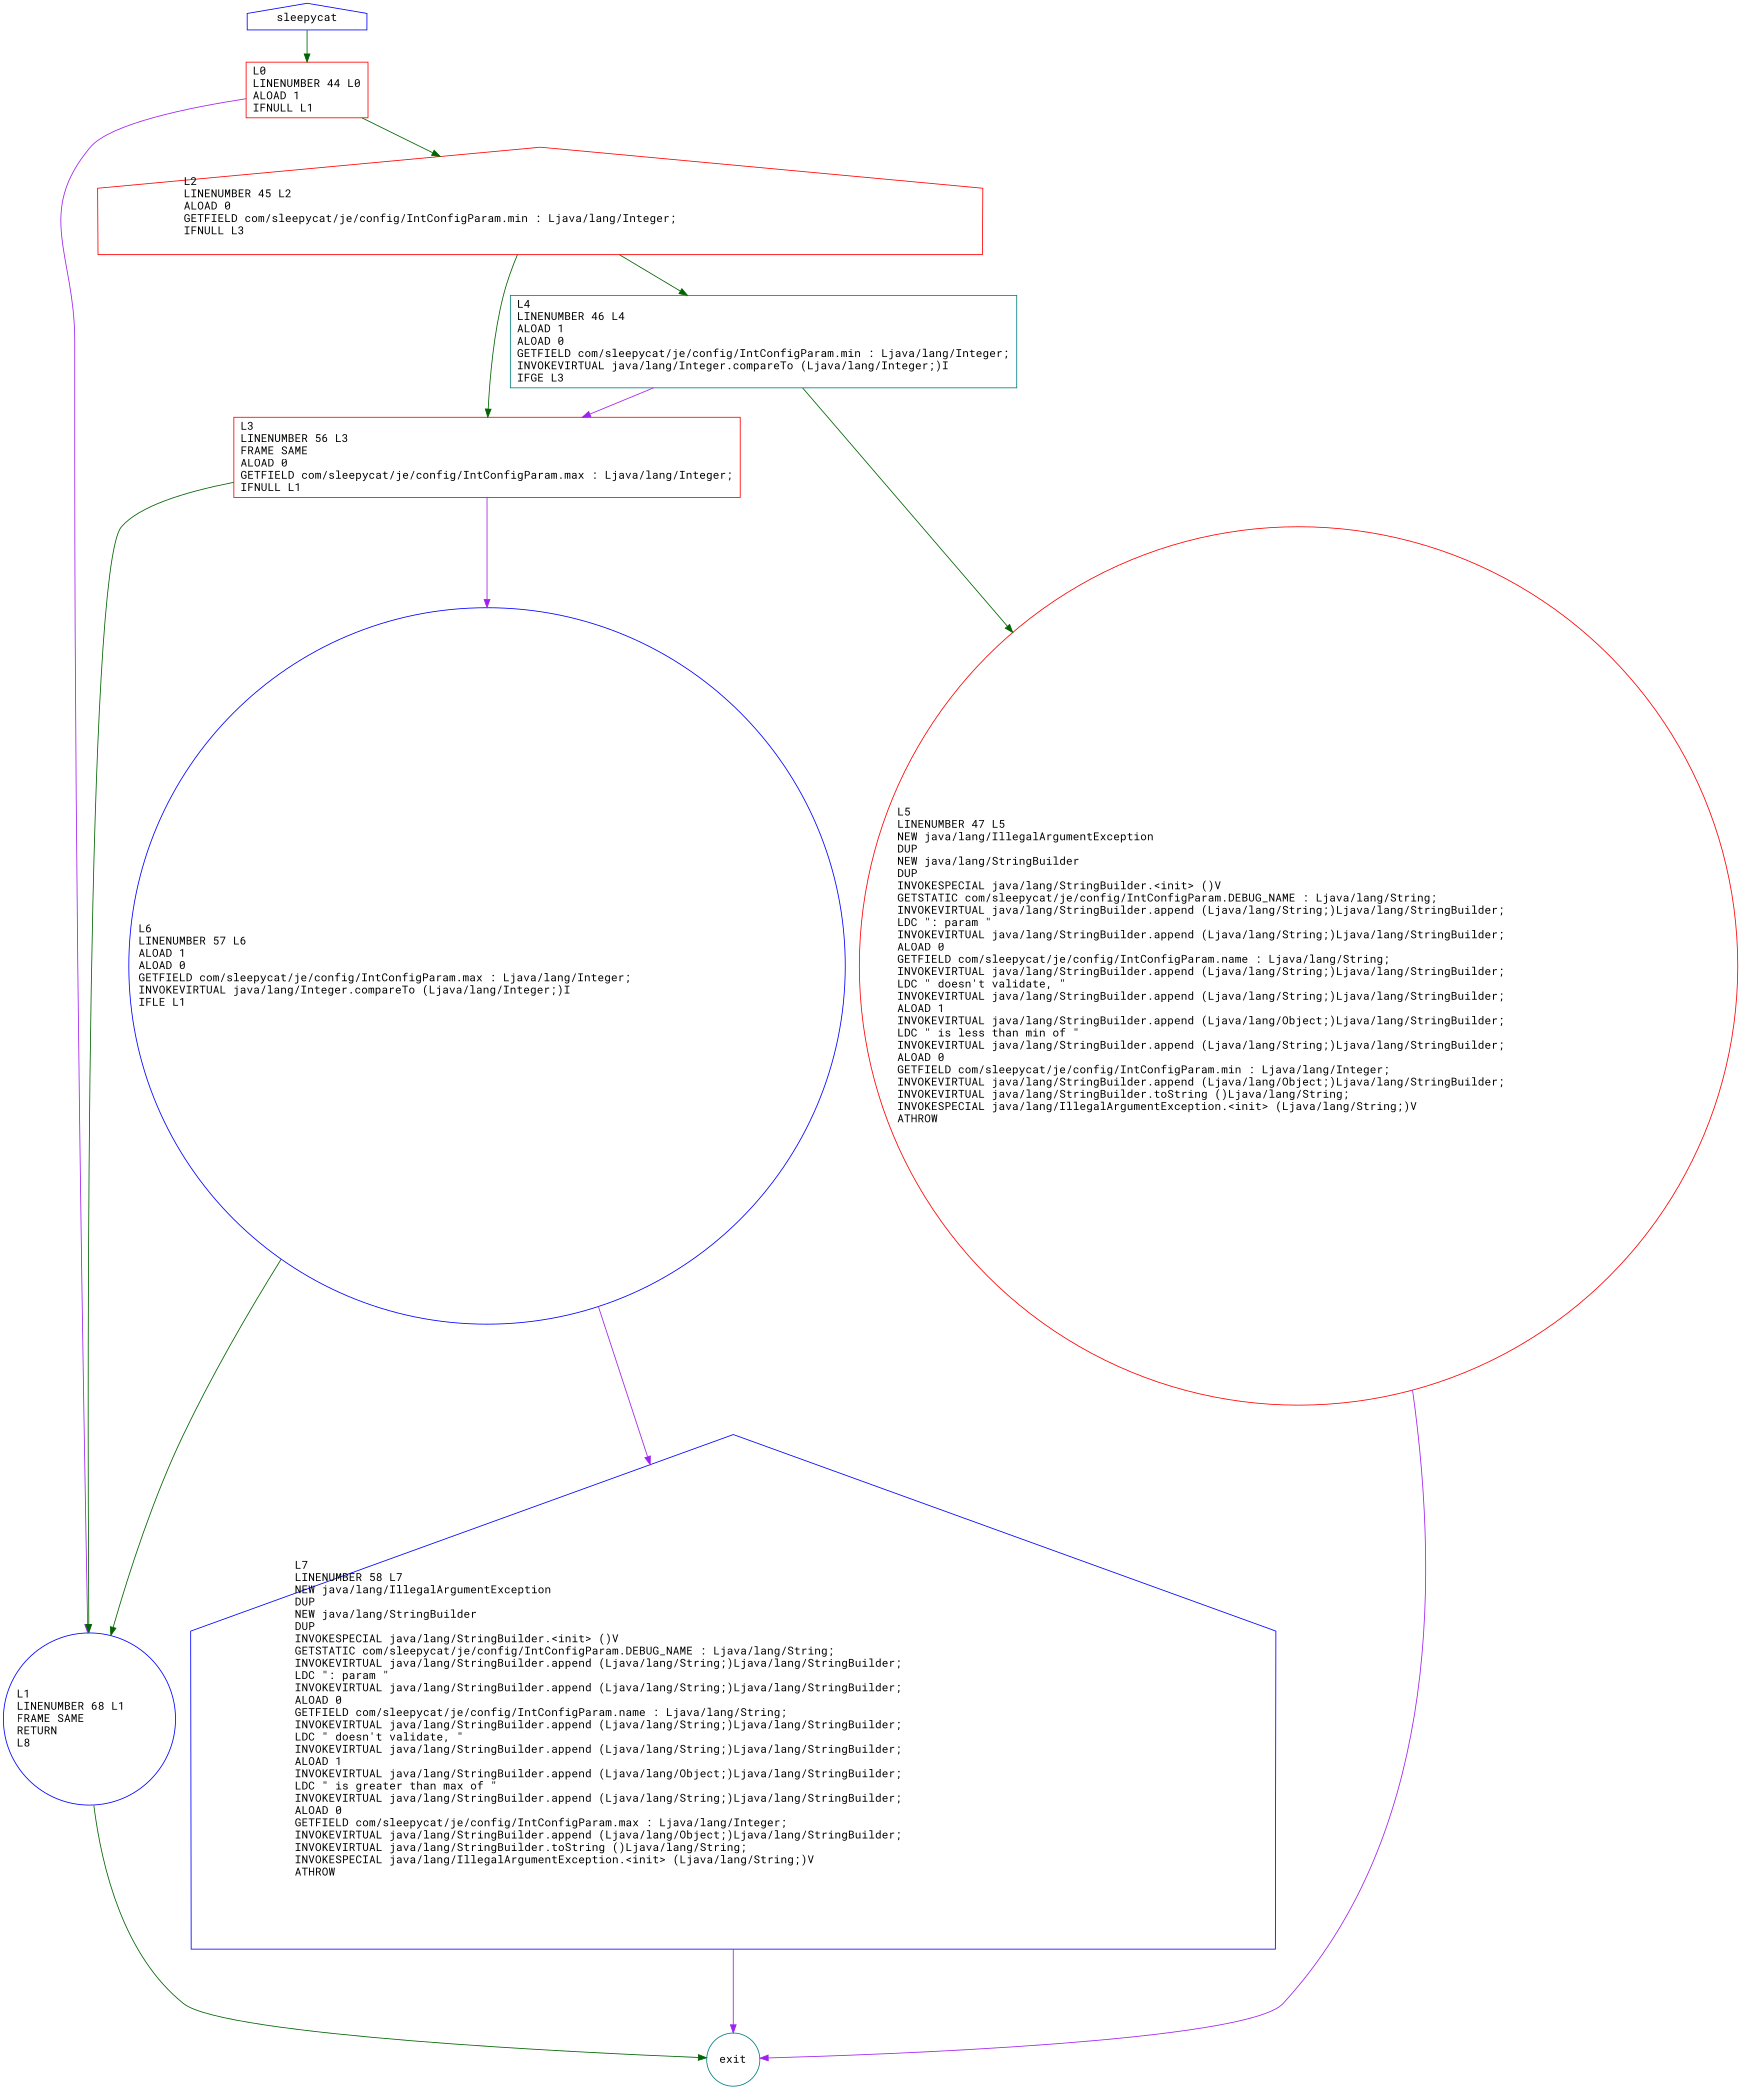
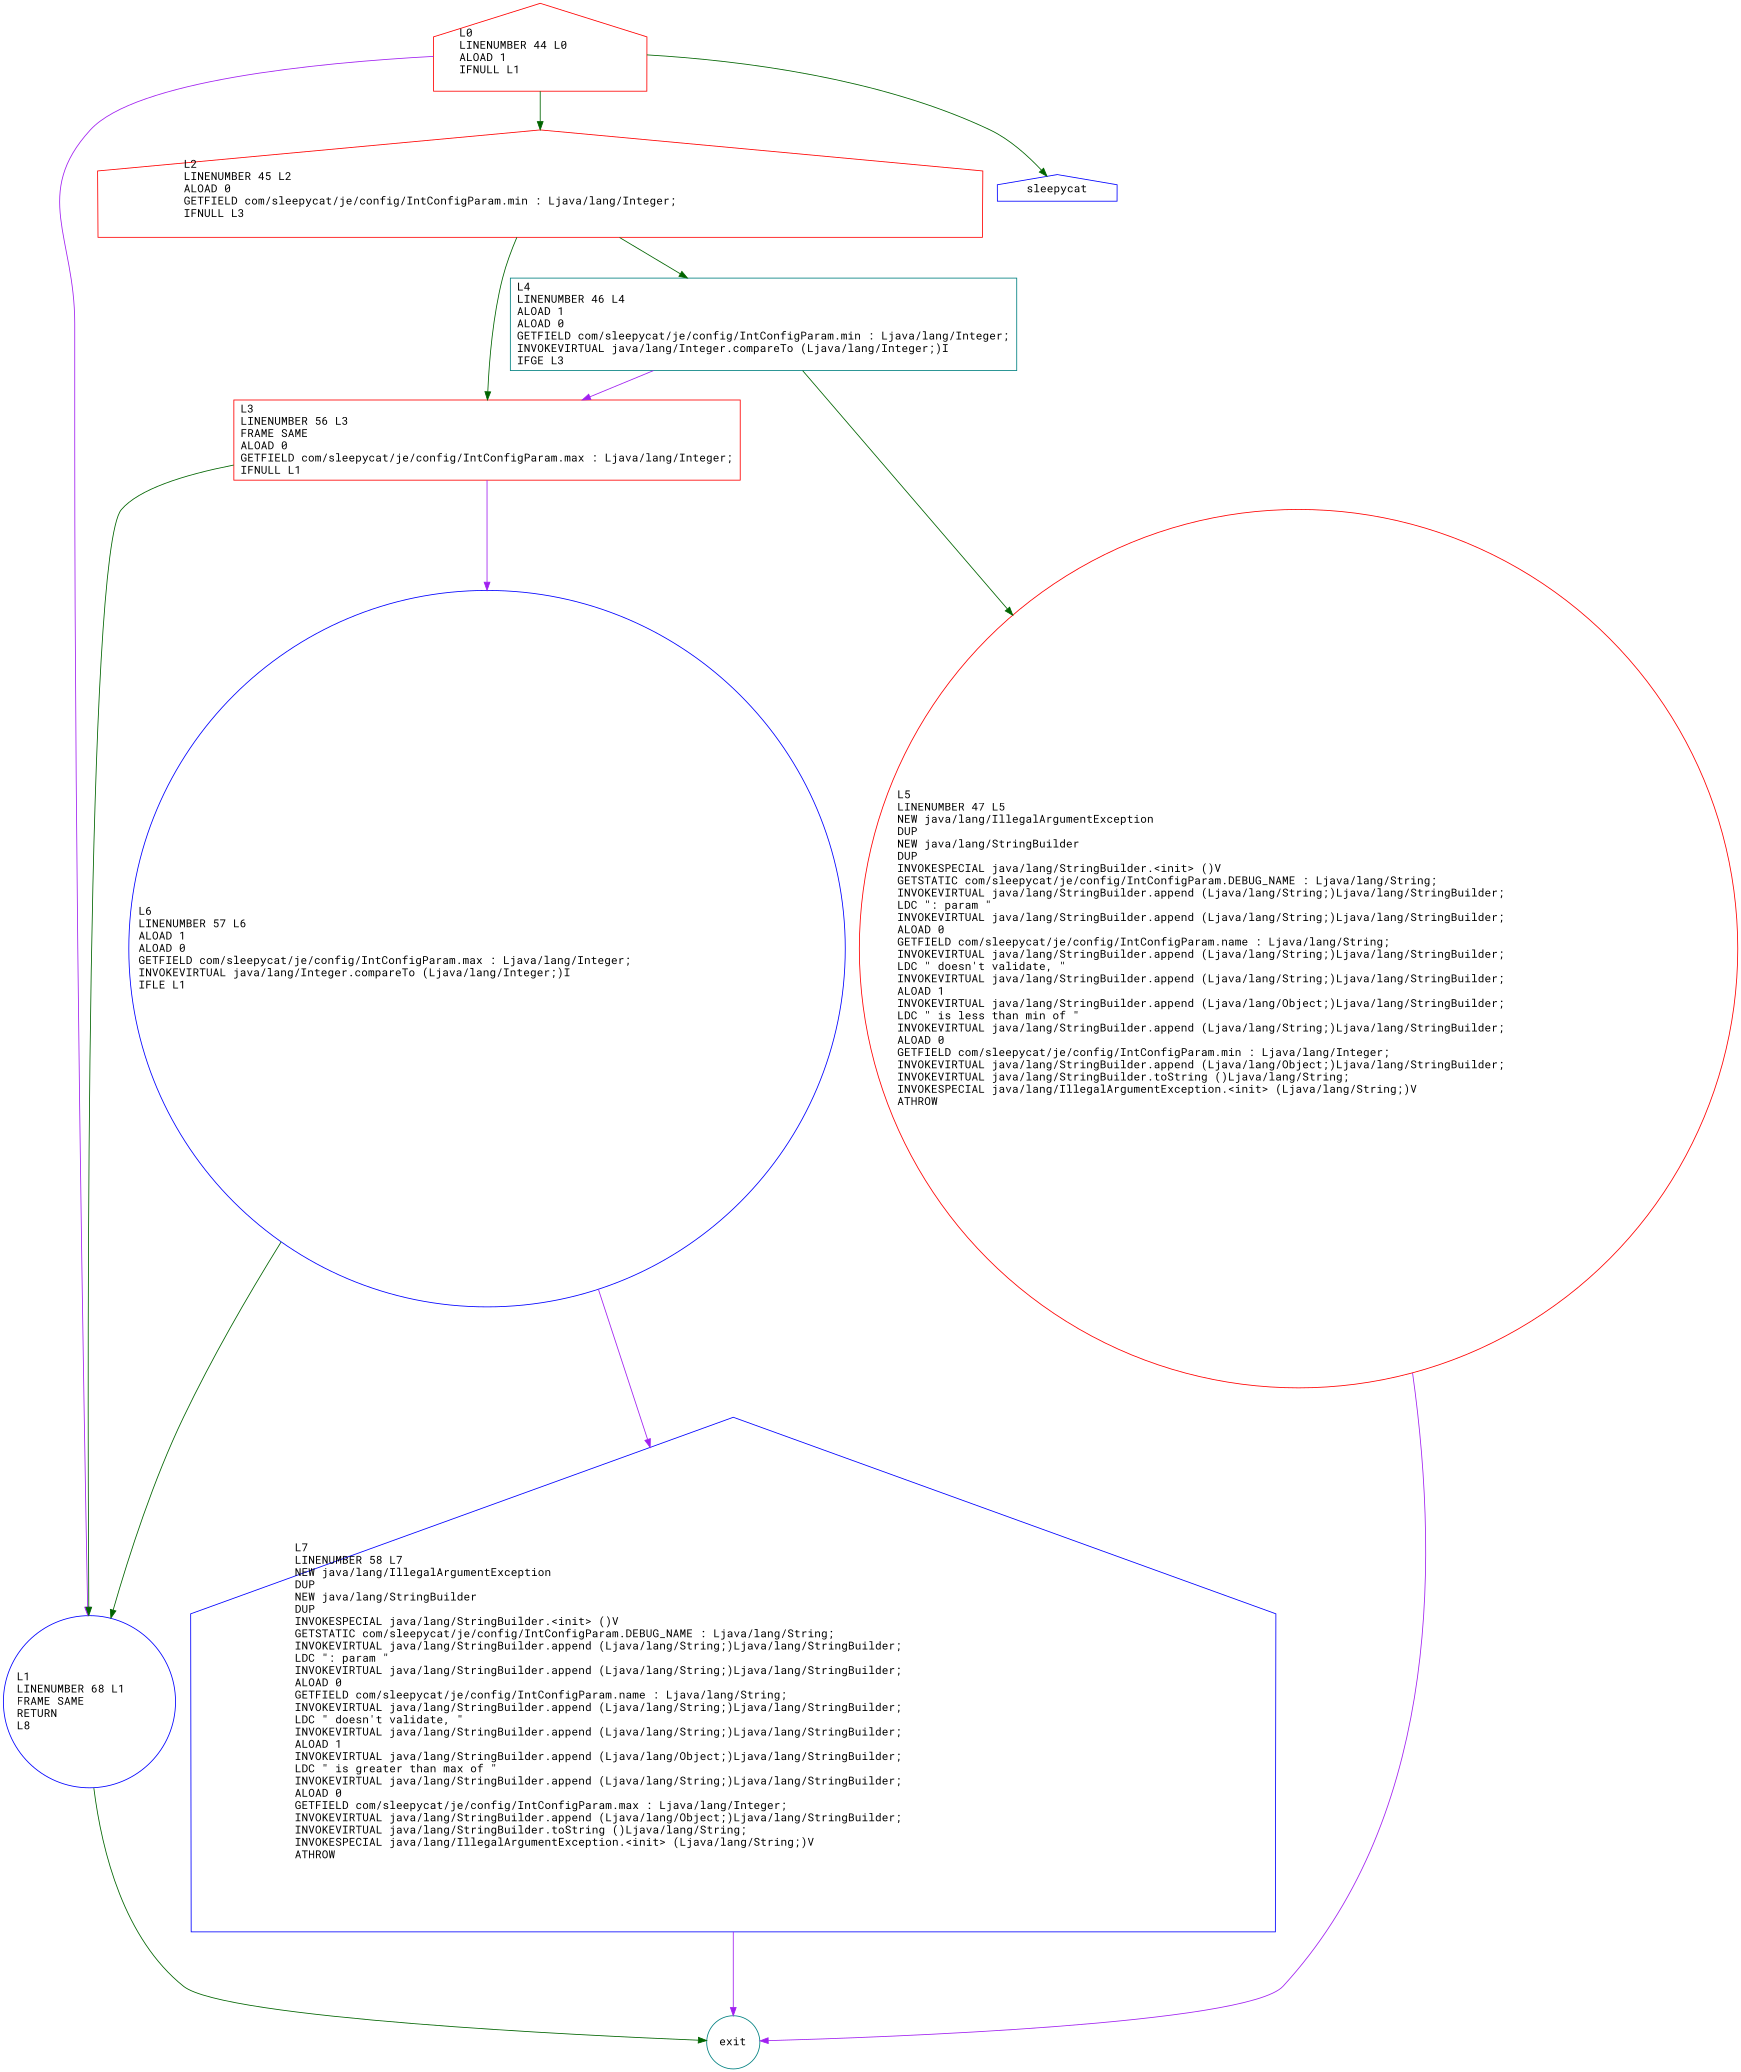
(307, 42) -> (854, 84)
(307, 90) -> (540, 52)
